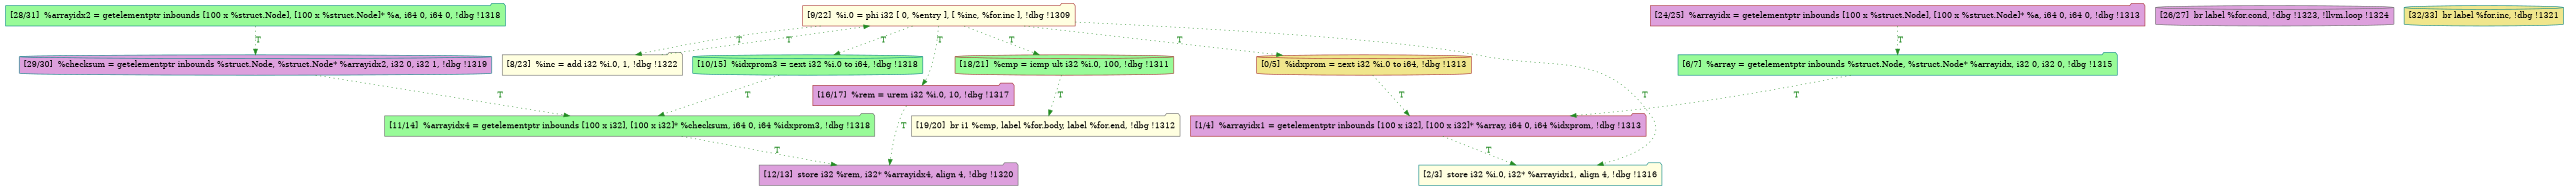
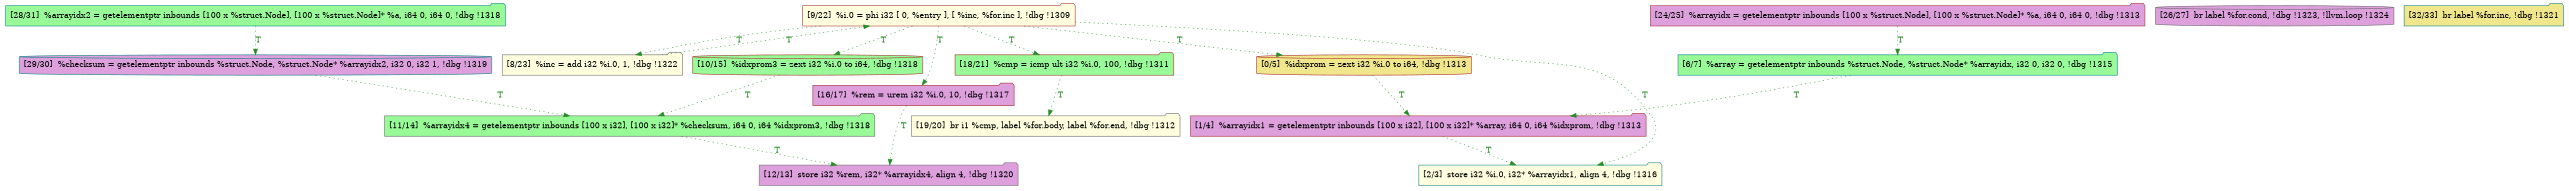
(2484, 16) -> (2484, 16)
(808, 65) -> (808, 65)
(1064, 65) -> (1064, 65)
